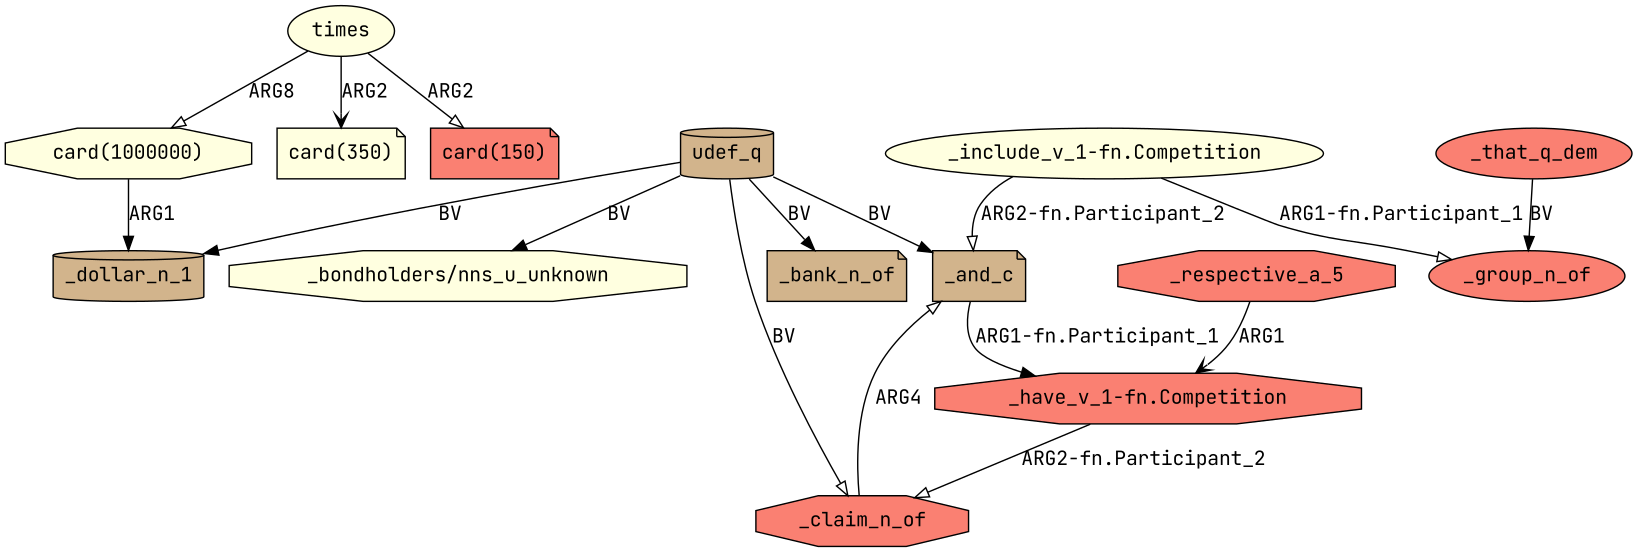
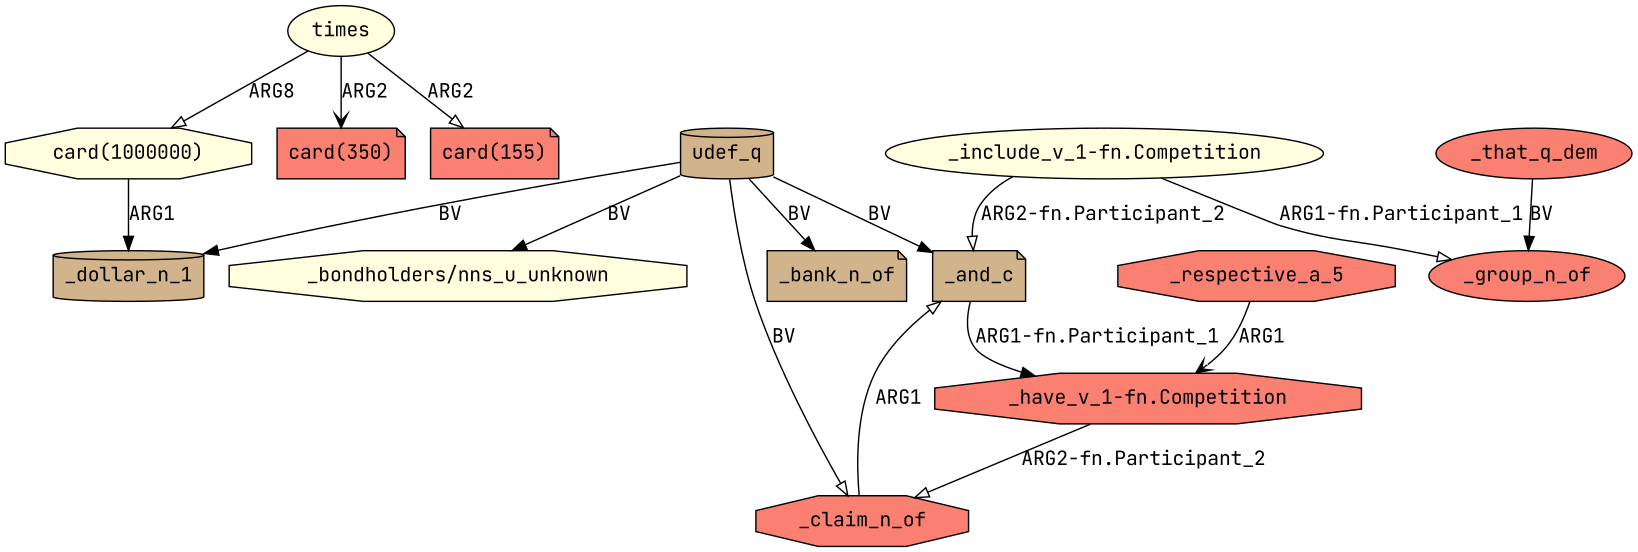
(341, 154) -> (341, 154)
(495, 154) -> (495, 154)
(899, 399) -> (899, 399)
